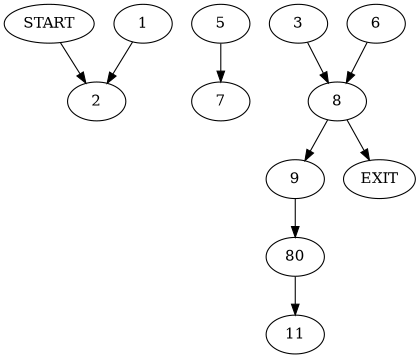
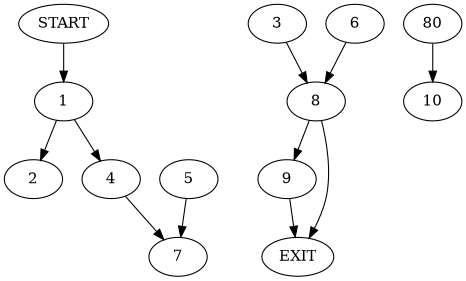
(70, 58) -> (64, 57)
none -> (111, 179)
(295, 213) -> (292, 212)
(295, 335) -> (433, 101)
